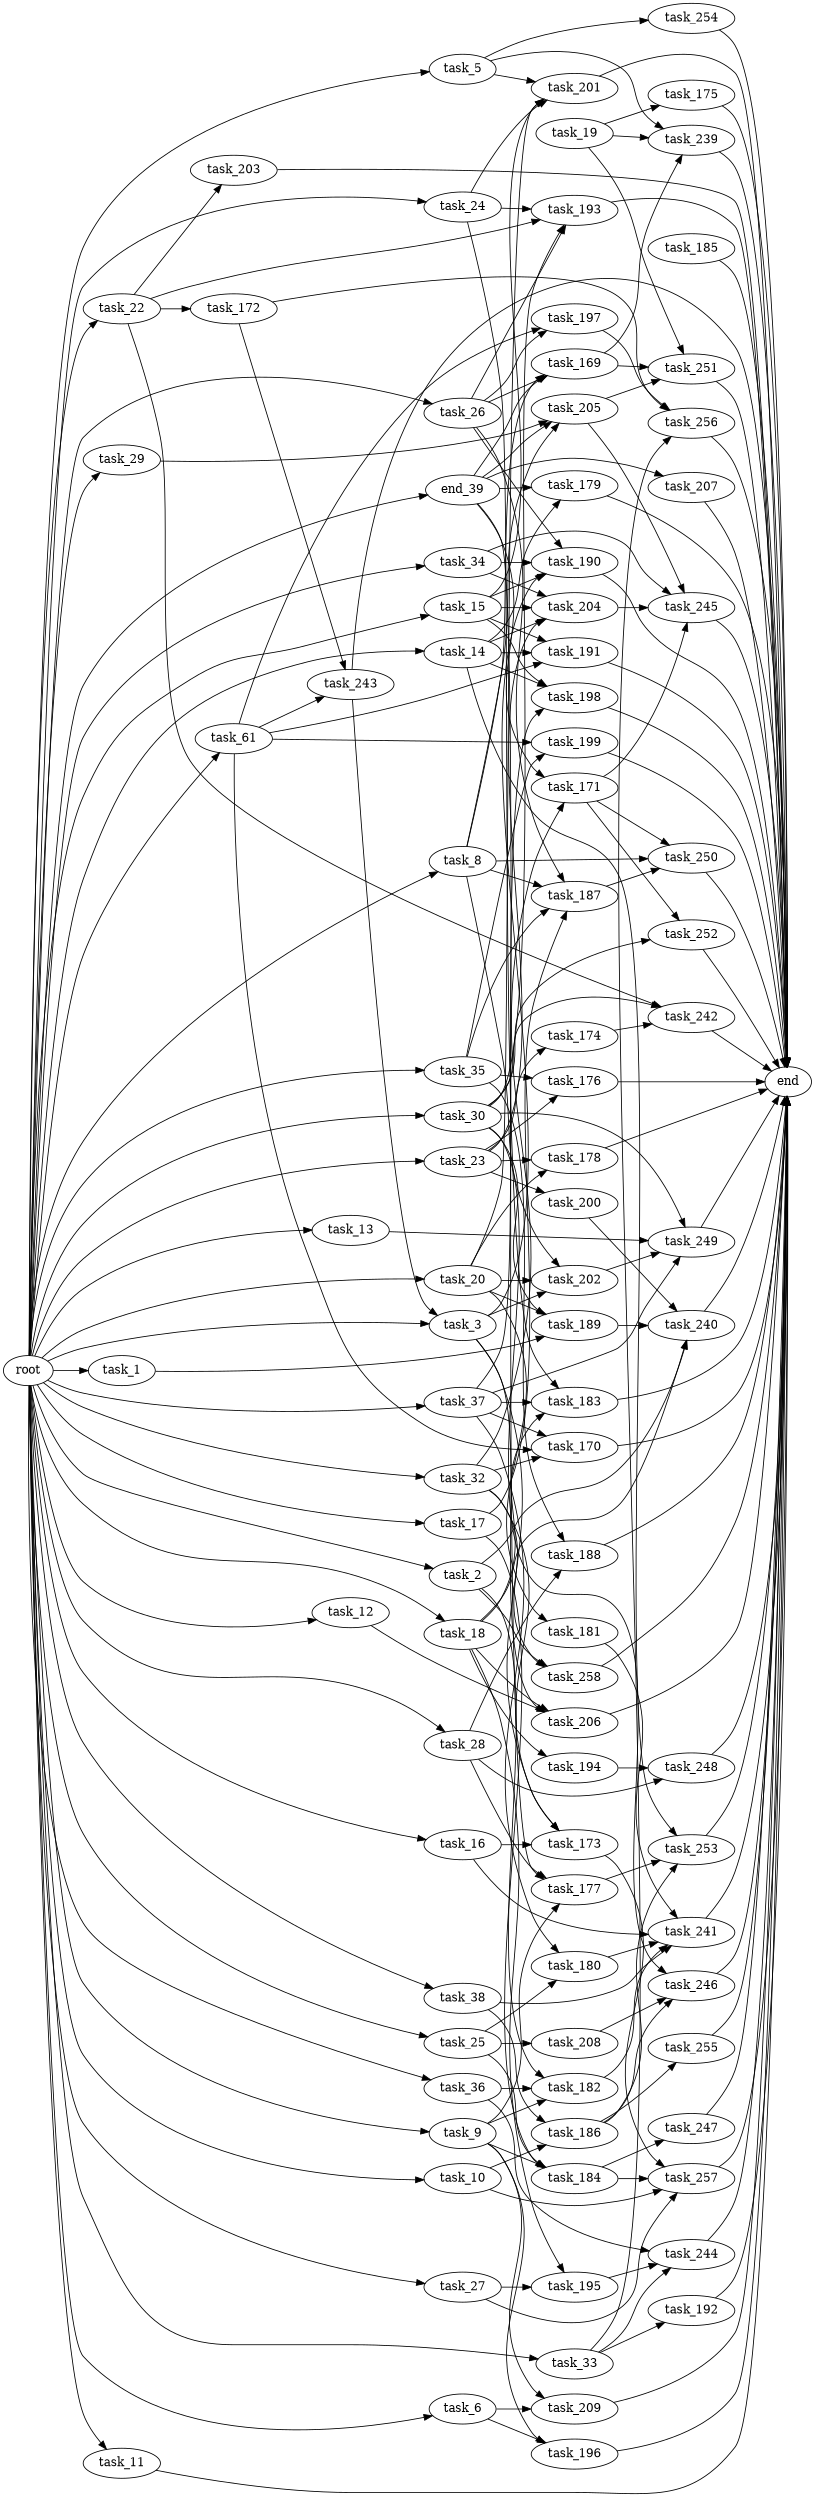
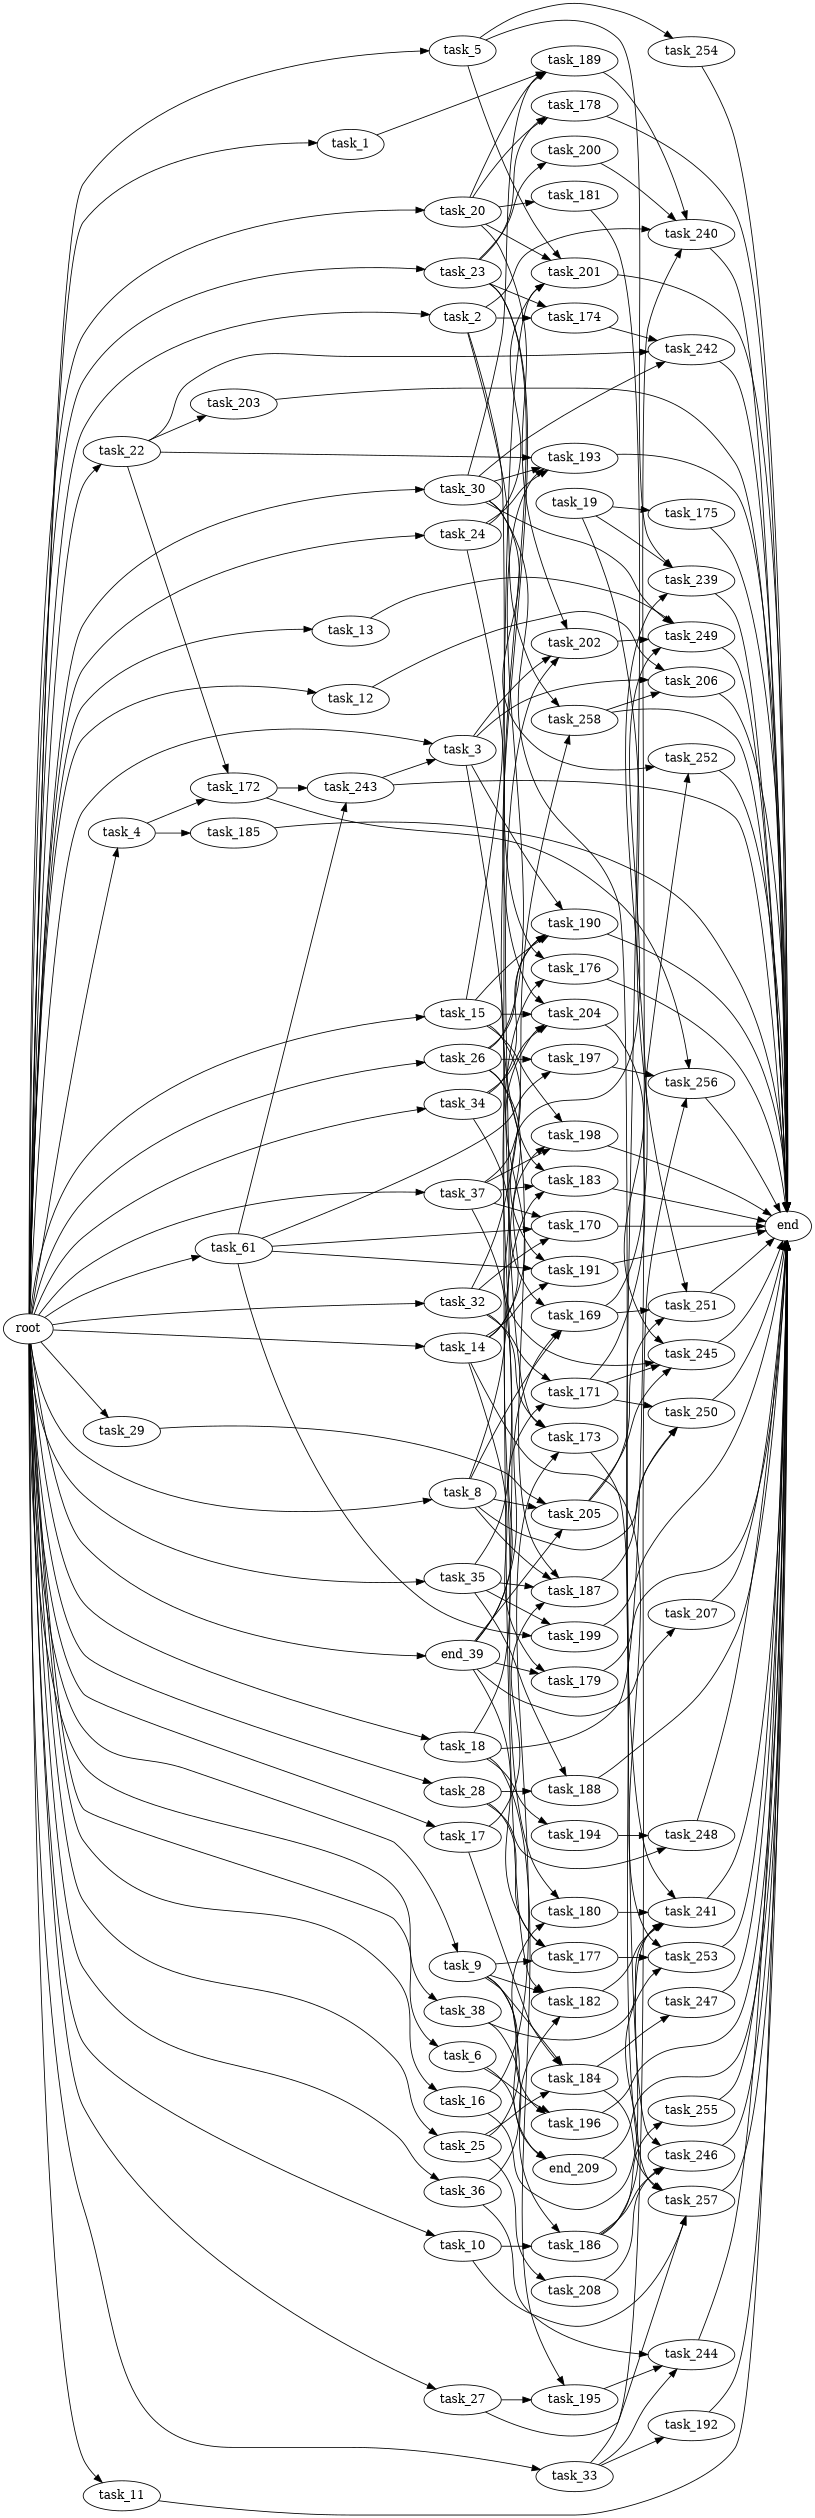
none -> (510, 318)
none -> (122, 833)
(502, 1675) -> (623, 704)
(575, 2409) -> (575, 2169)
